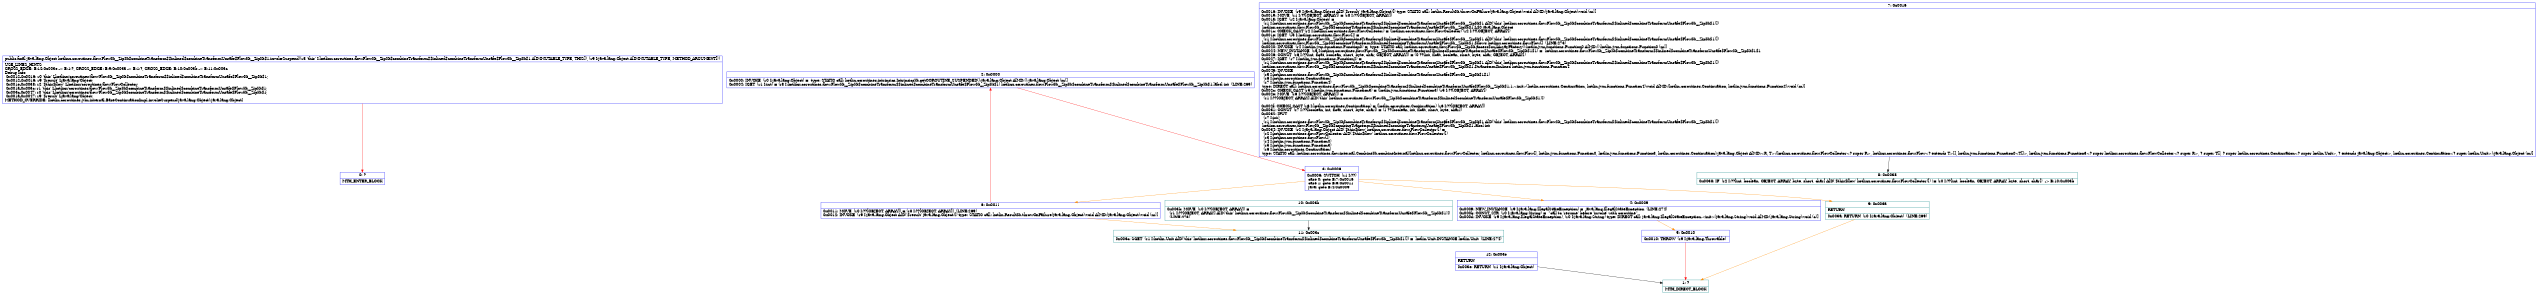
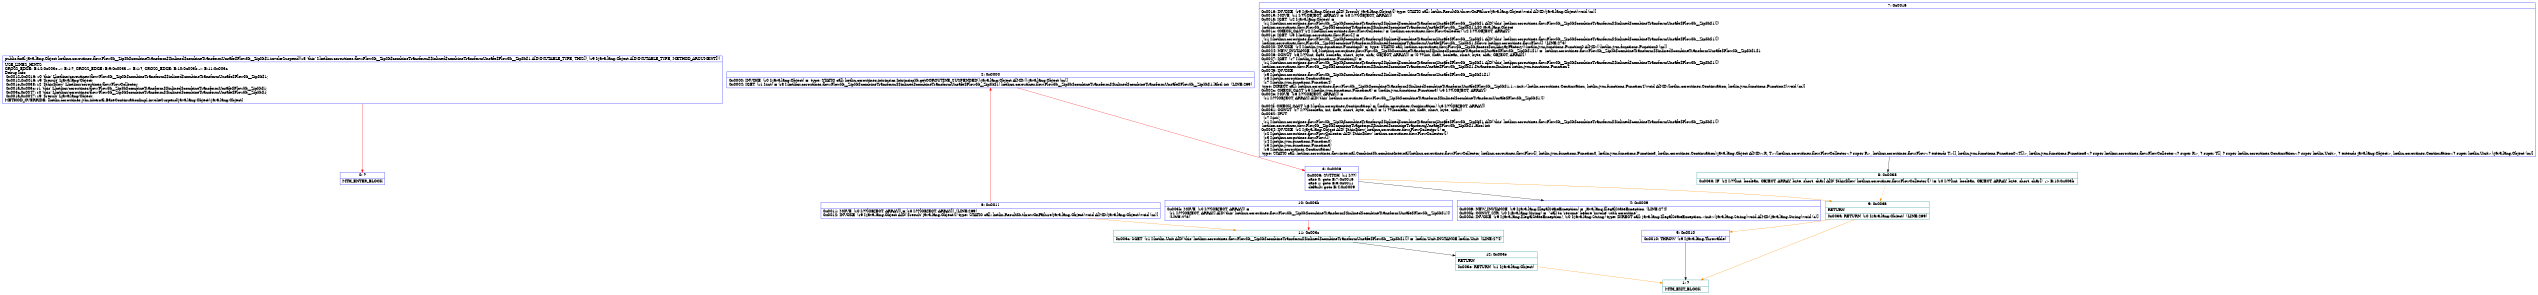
(1329, 187) -> (1332, 187)
(1450, 191) -> (1450, 191)
(1191, 192) -> none
none -> (1883, 192)
(1309, 210) -> (1309, 210)
(1309, 224) -> (1309, 224)
(1665, 225) -> (1782, 226)
none -> (1403, 249)
(1686, 260) -> (1686, 260)
(1496, 261) -> (1496, 261)
(1599, 275) -> (1599, 275)
(1686, 289) -> (1683, 289)
